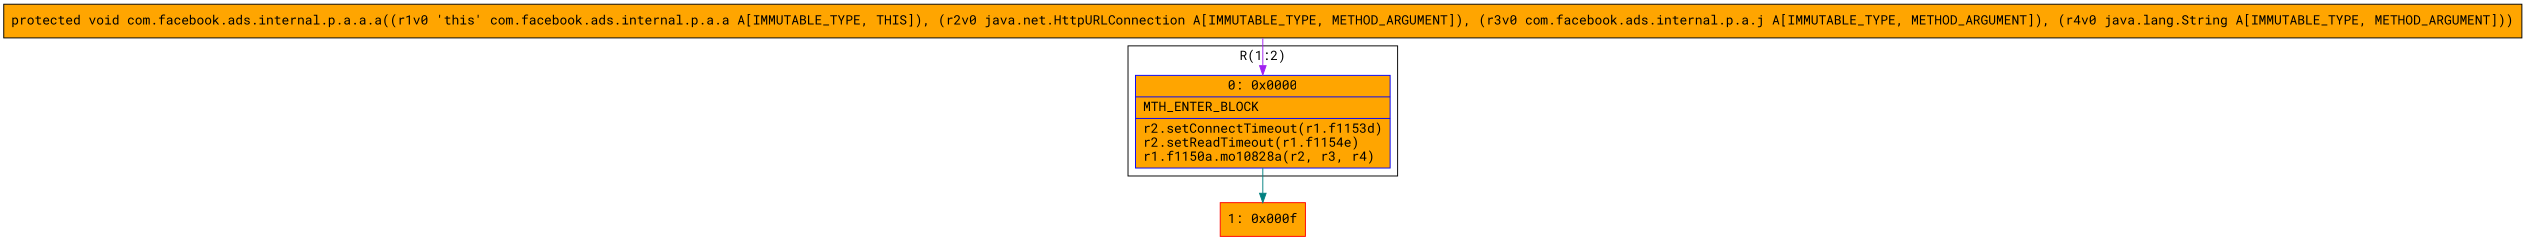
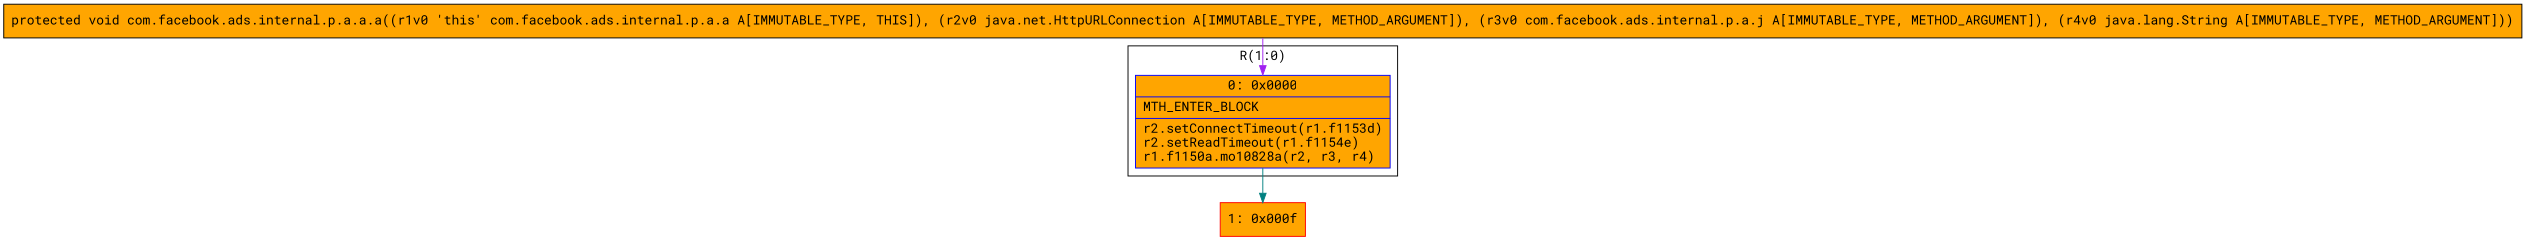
(1263, 57) -> (1263, 57)
